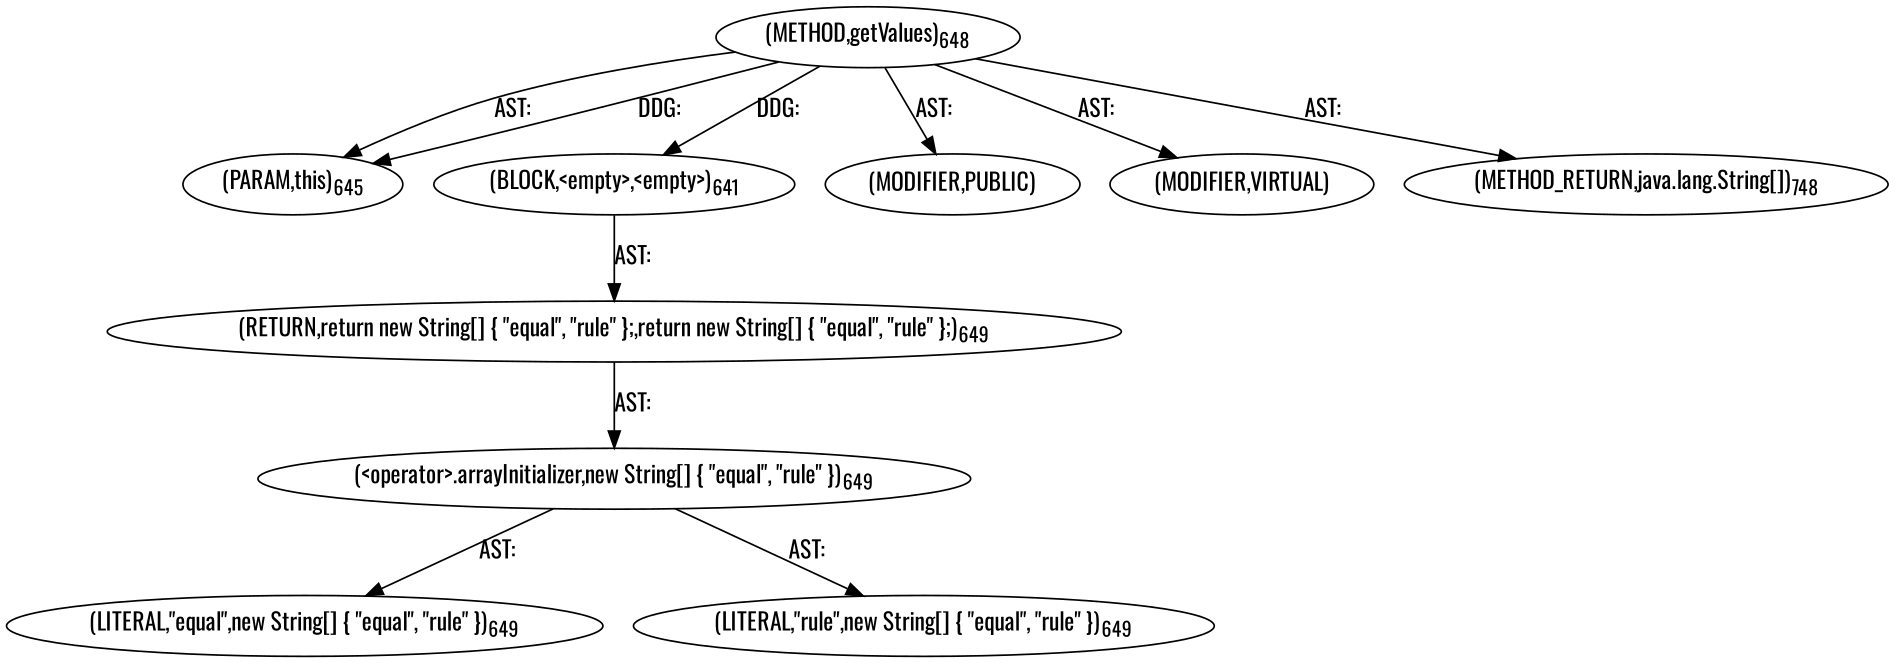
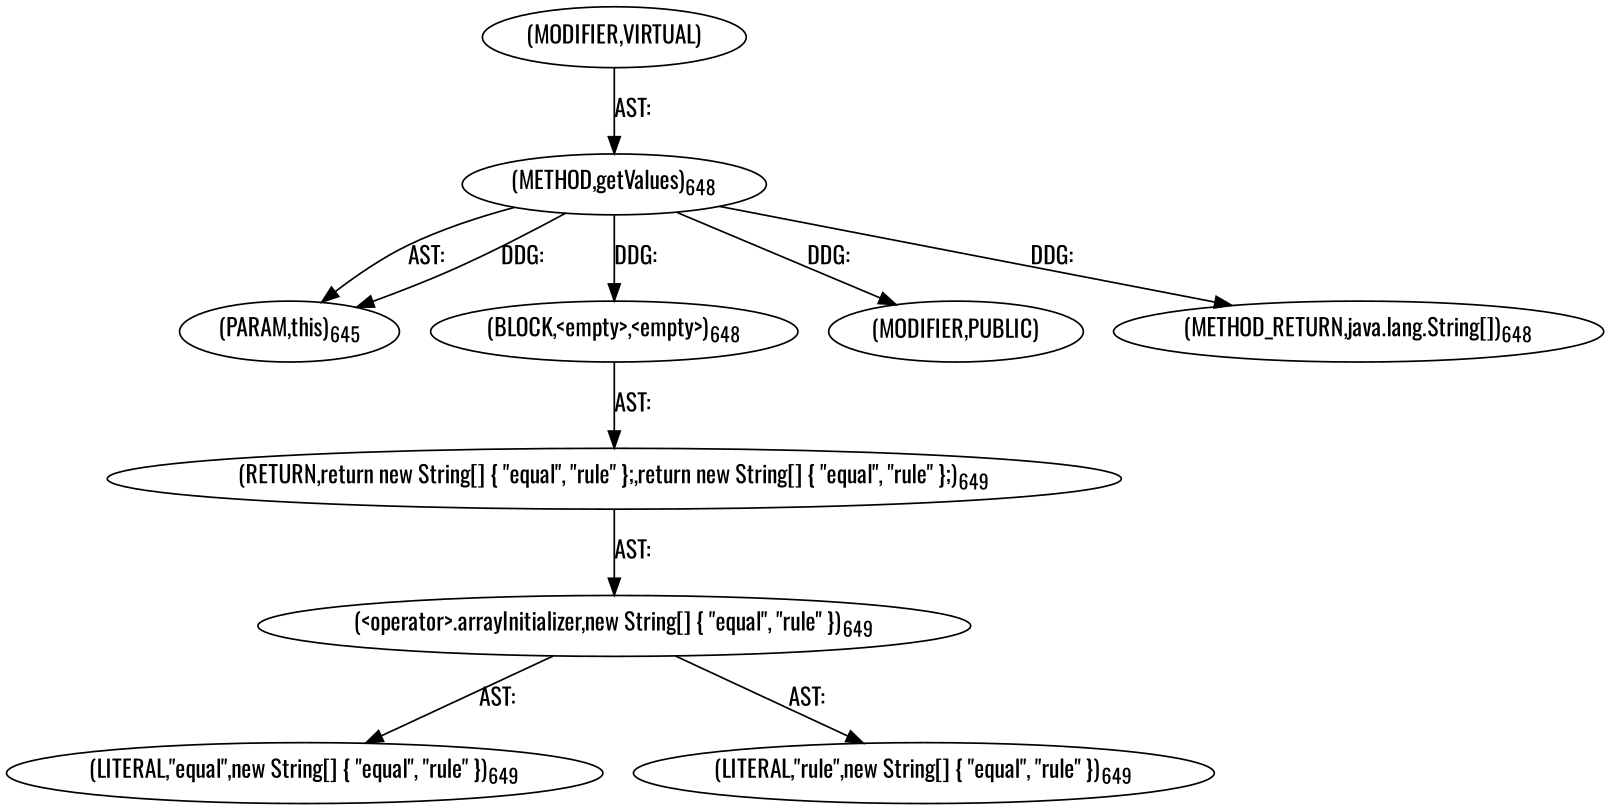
(1048, 108) -> (614, 102)
(937, 111) -> (832, 258)
(1326, 111) -> (1055, 258)
(726, 182) -> (726, 329)
(1805, 182) -> (1518, 329)
